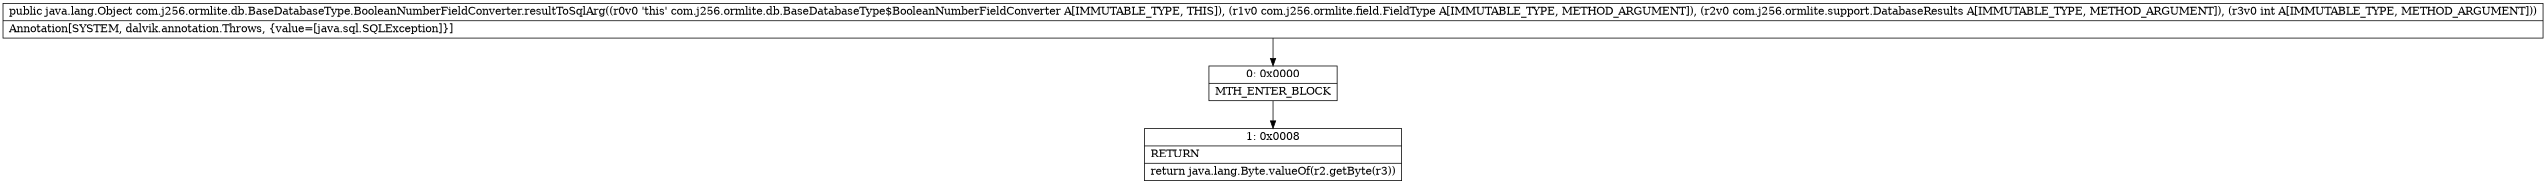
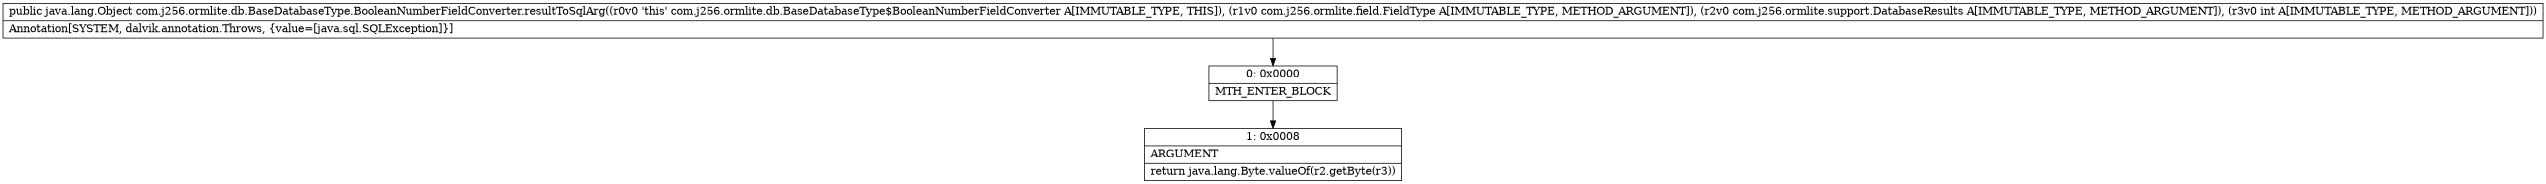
(1175, 154) -> (1184, 154)
